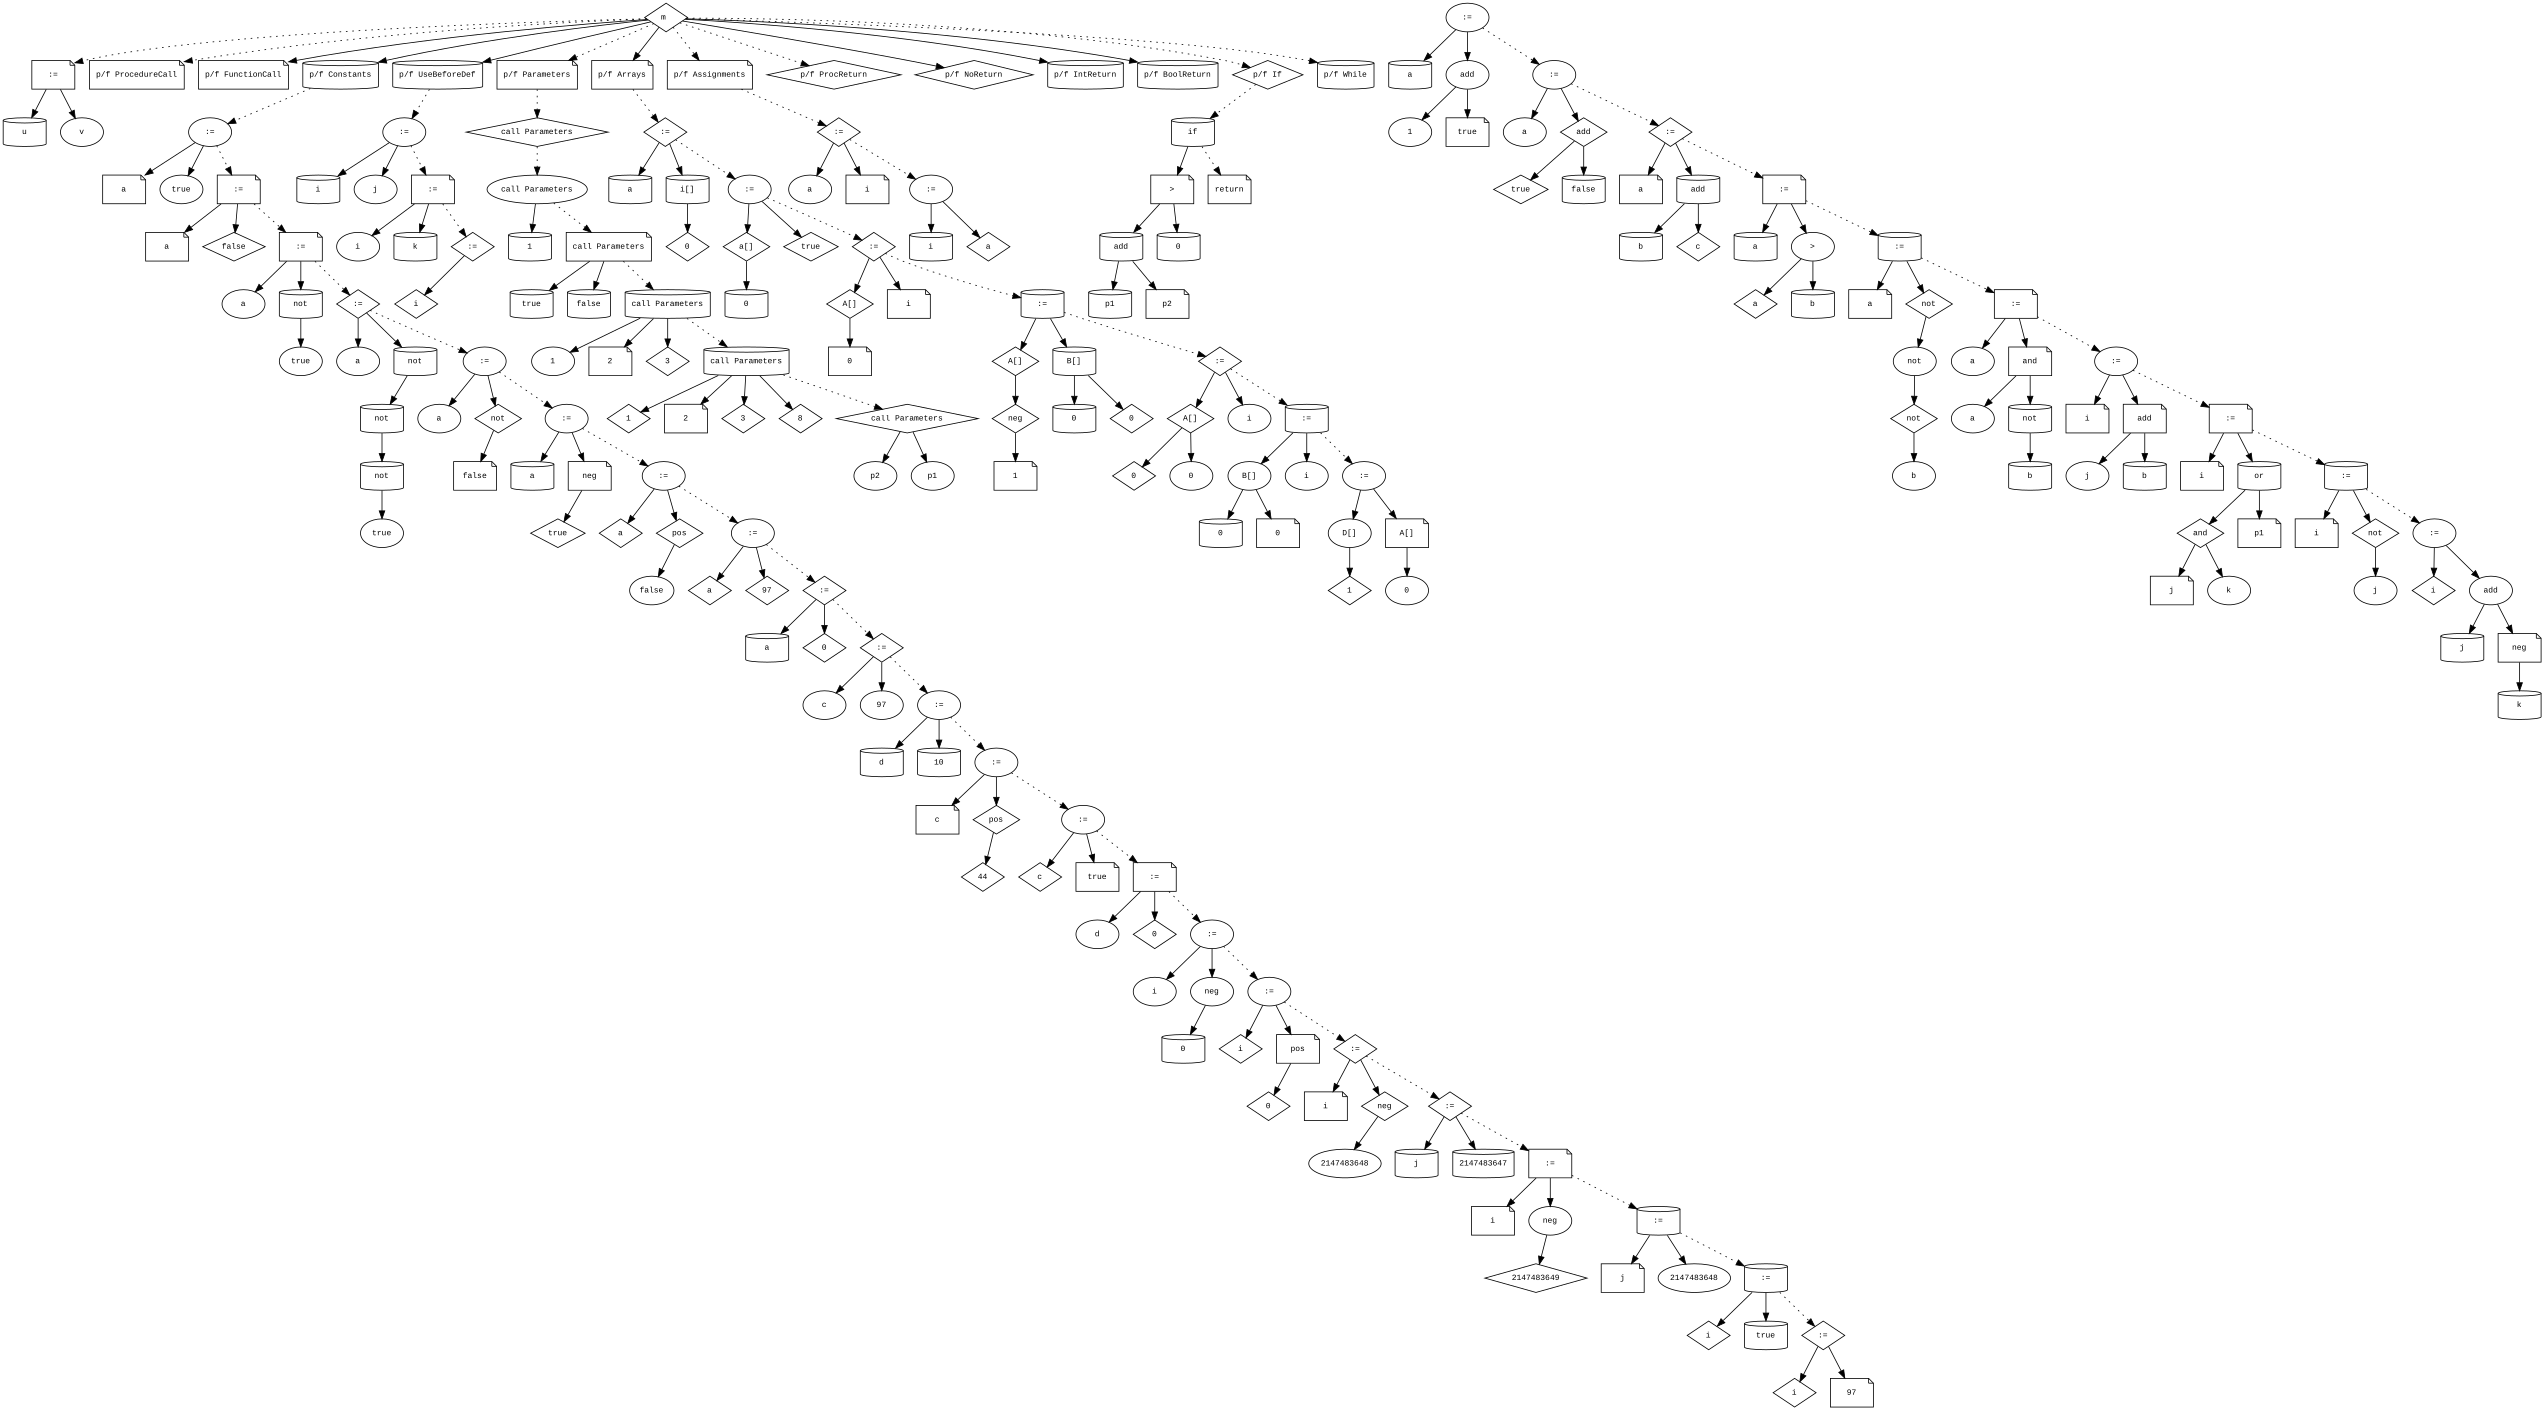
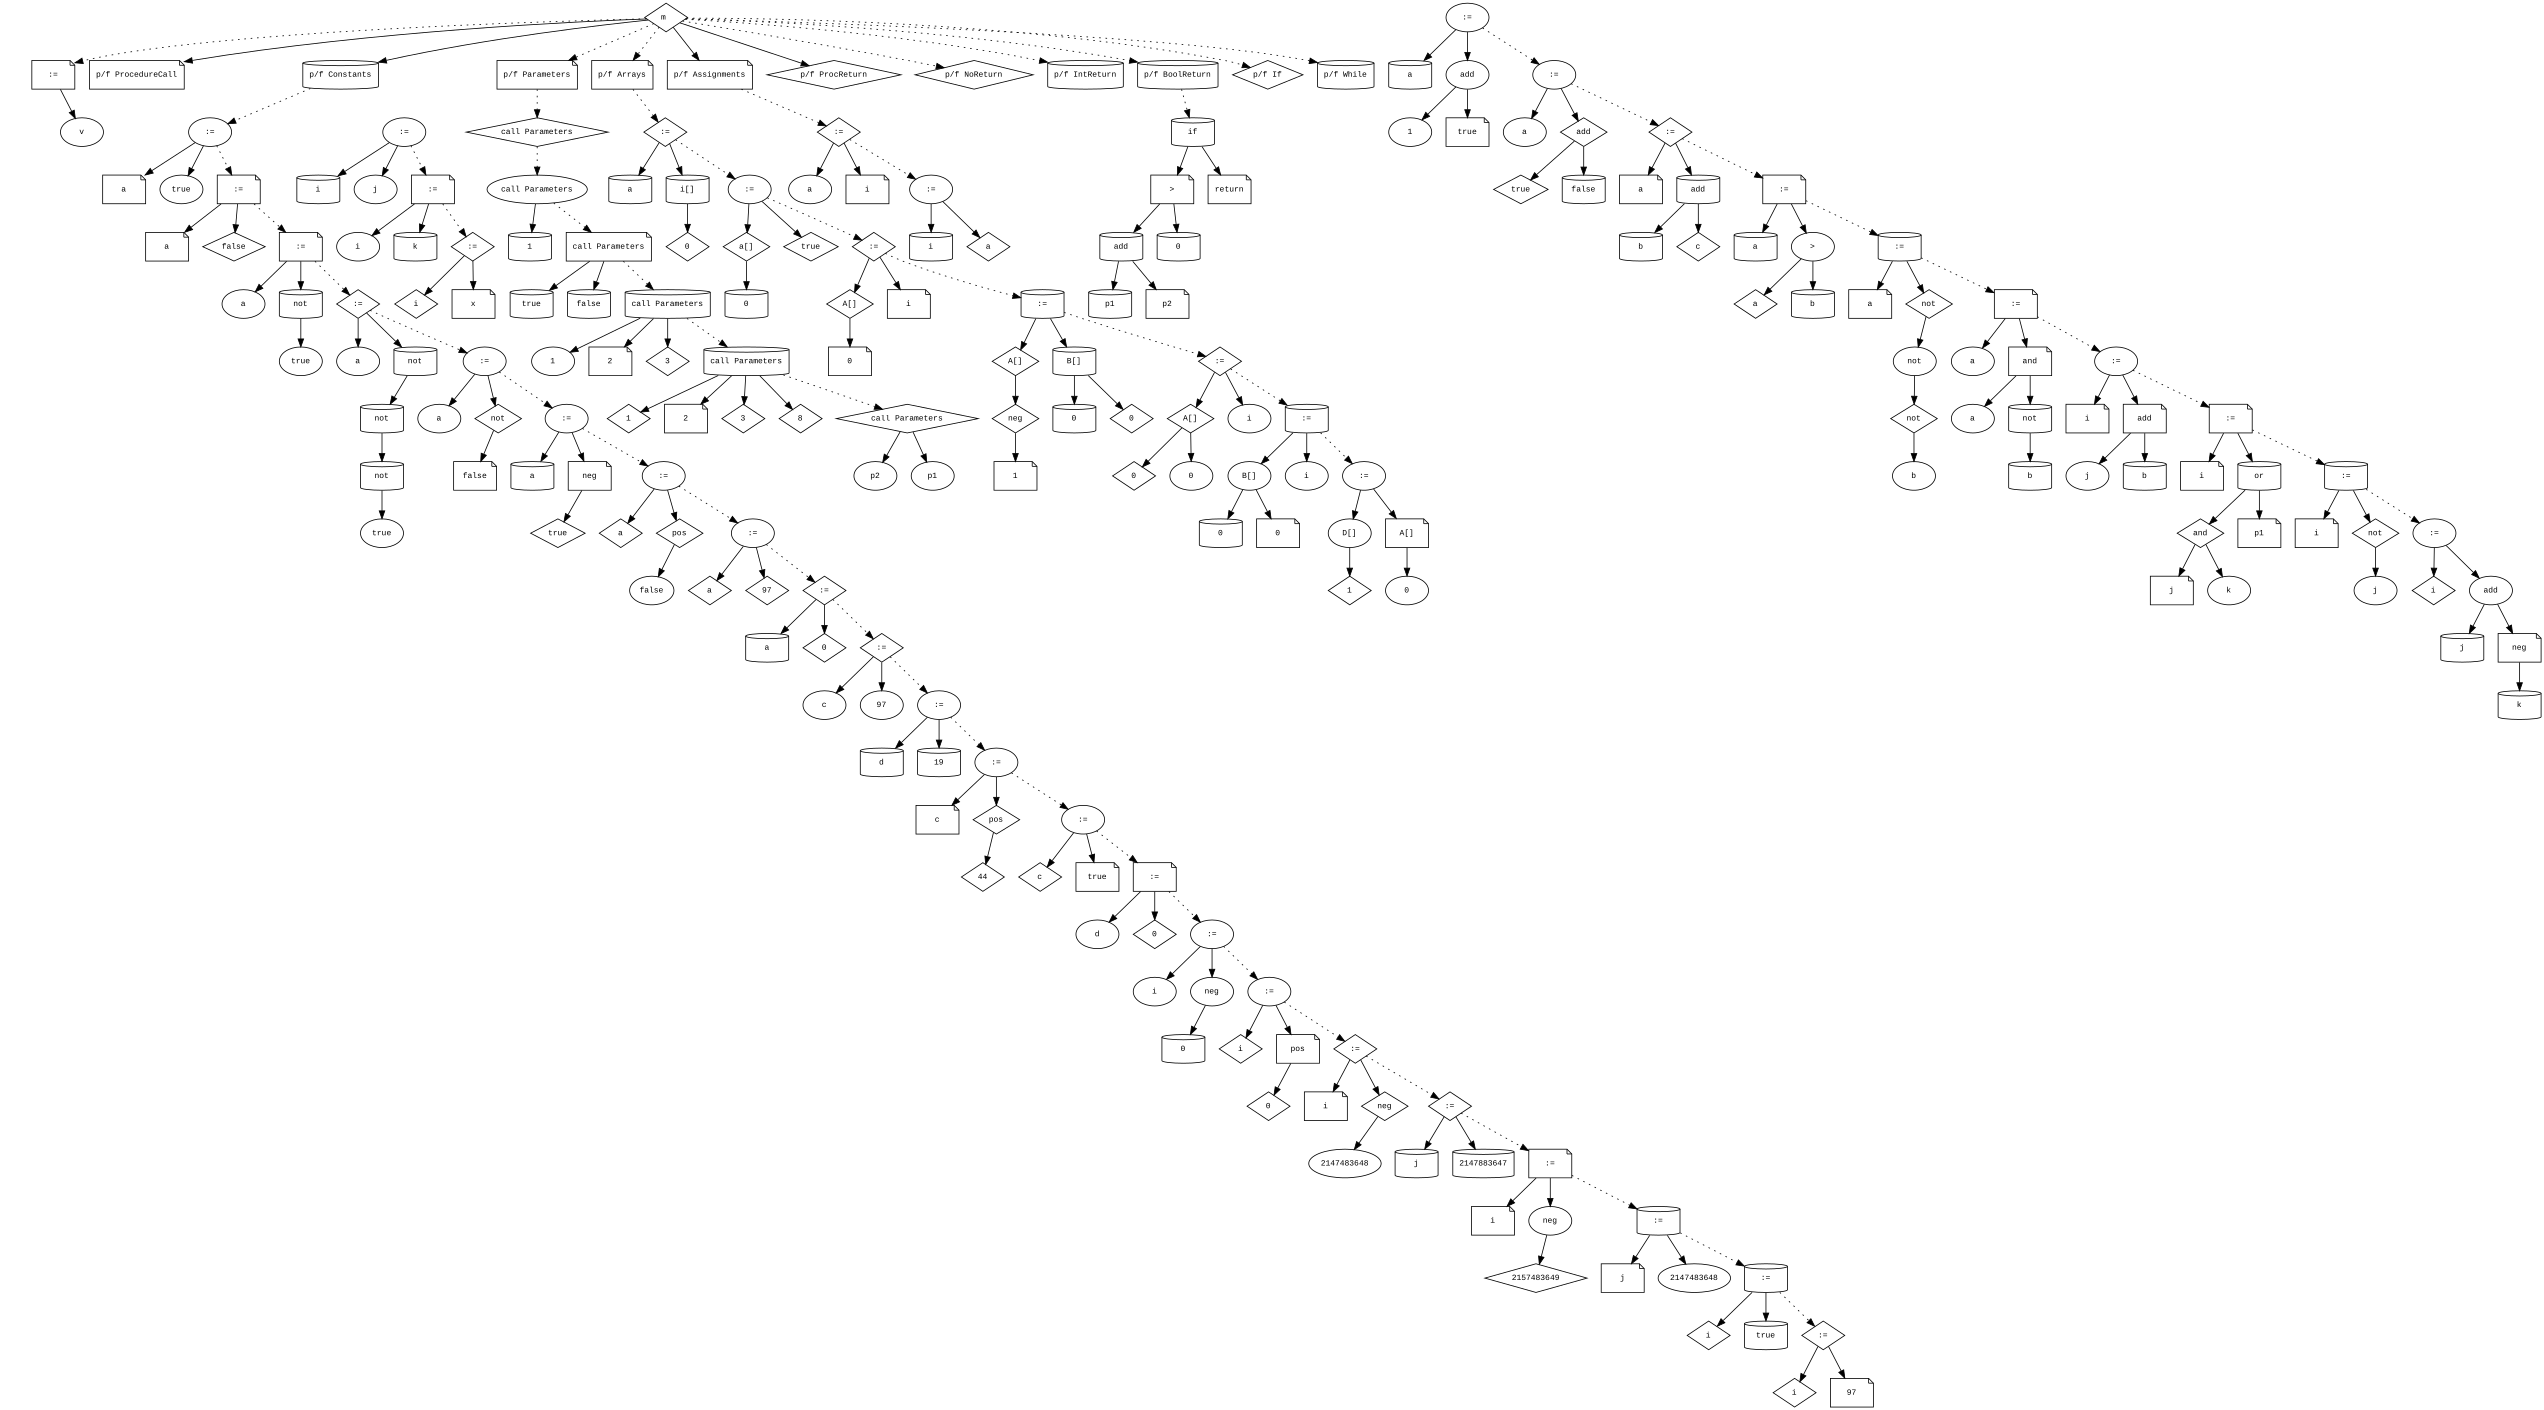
(908, 32) -> (908, 32)
(419, 33) -> (419, 33)
(863, 34) -> (863, 34)
(649, 41) -> (649, 41)
(684, 41) -> (684, 41)
(741, 43) -> (741, 43)
(810, 43) -> (810, 43)
(244, 75) -> none
(438, 75) -> none
(1236, 99) -> (1184, 100)
(25, 132) -> none
(1209, 157) -> (1209, 157)
none -> (474, 304)
(939, 762) -> (939, 762)
(1483, 1164) -> (1483, 1164)
(1536, 1278) -> (1536, 1278)
